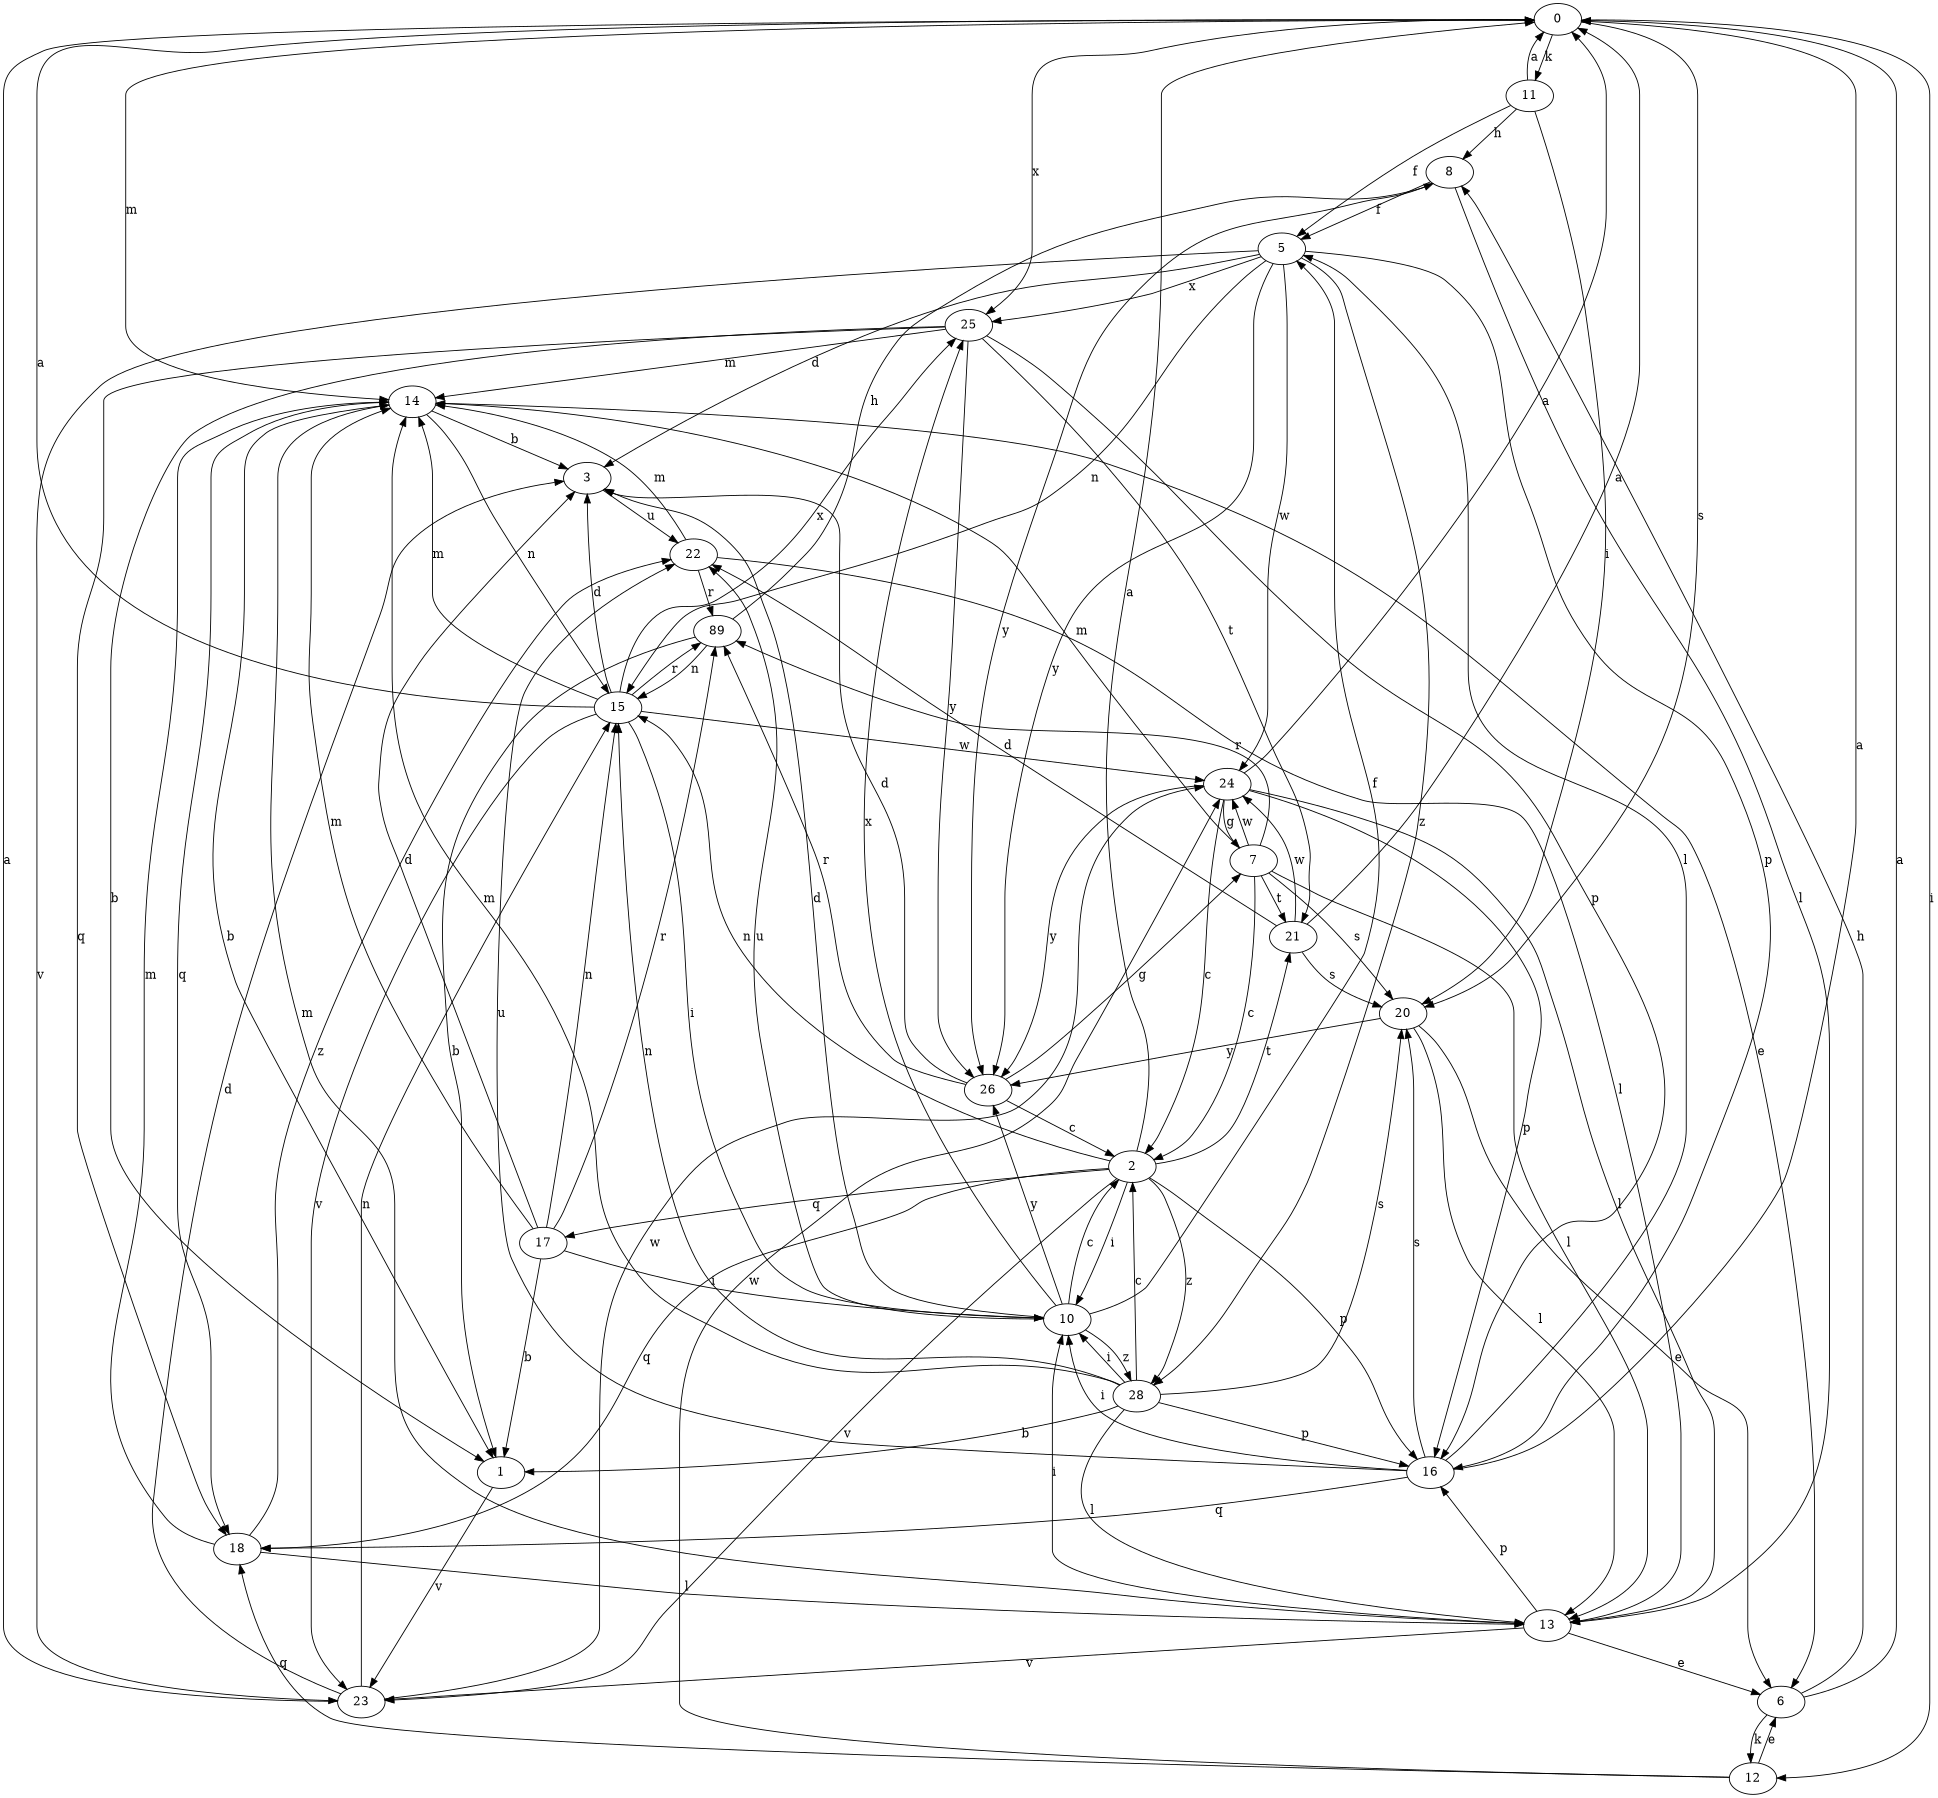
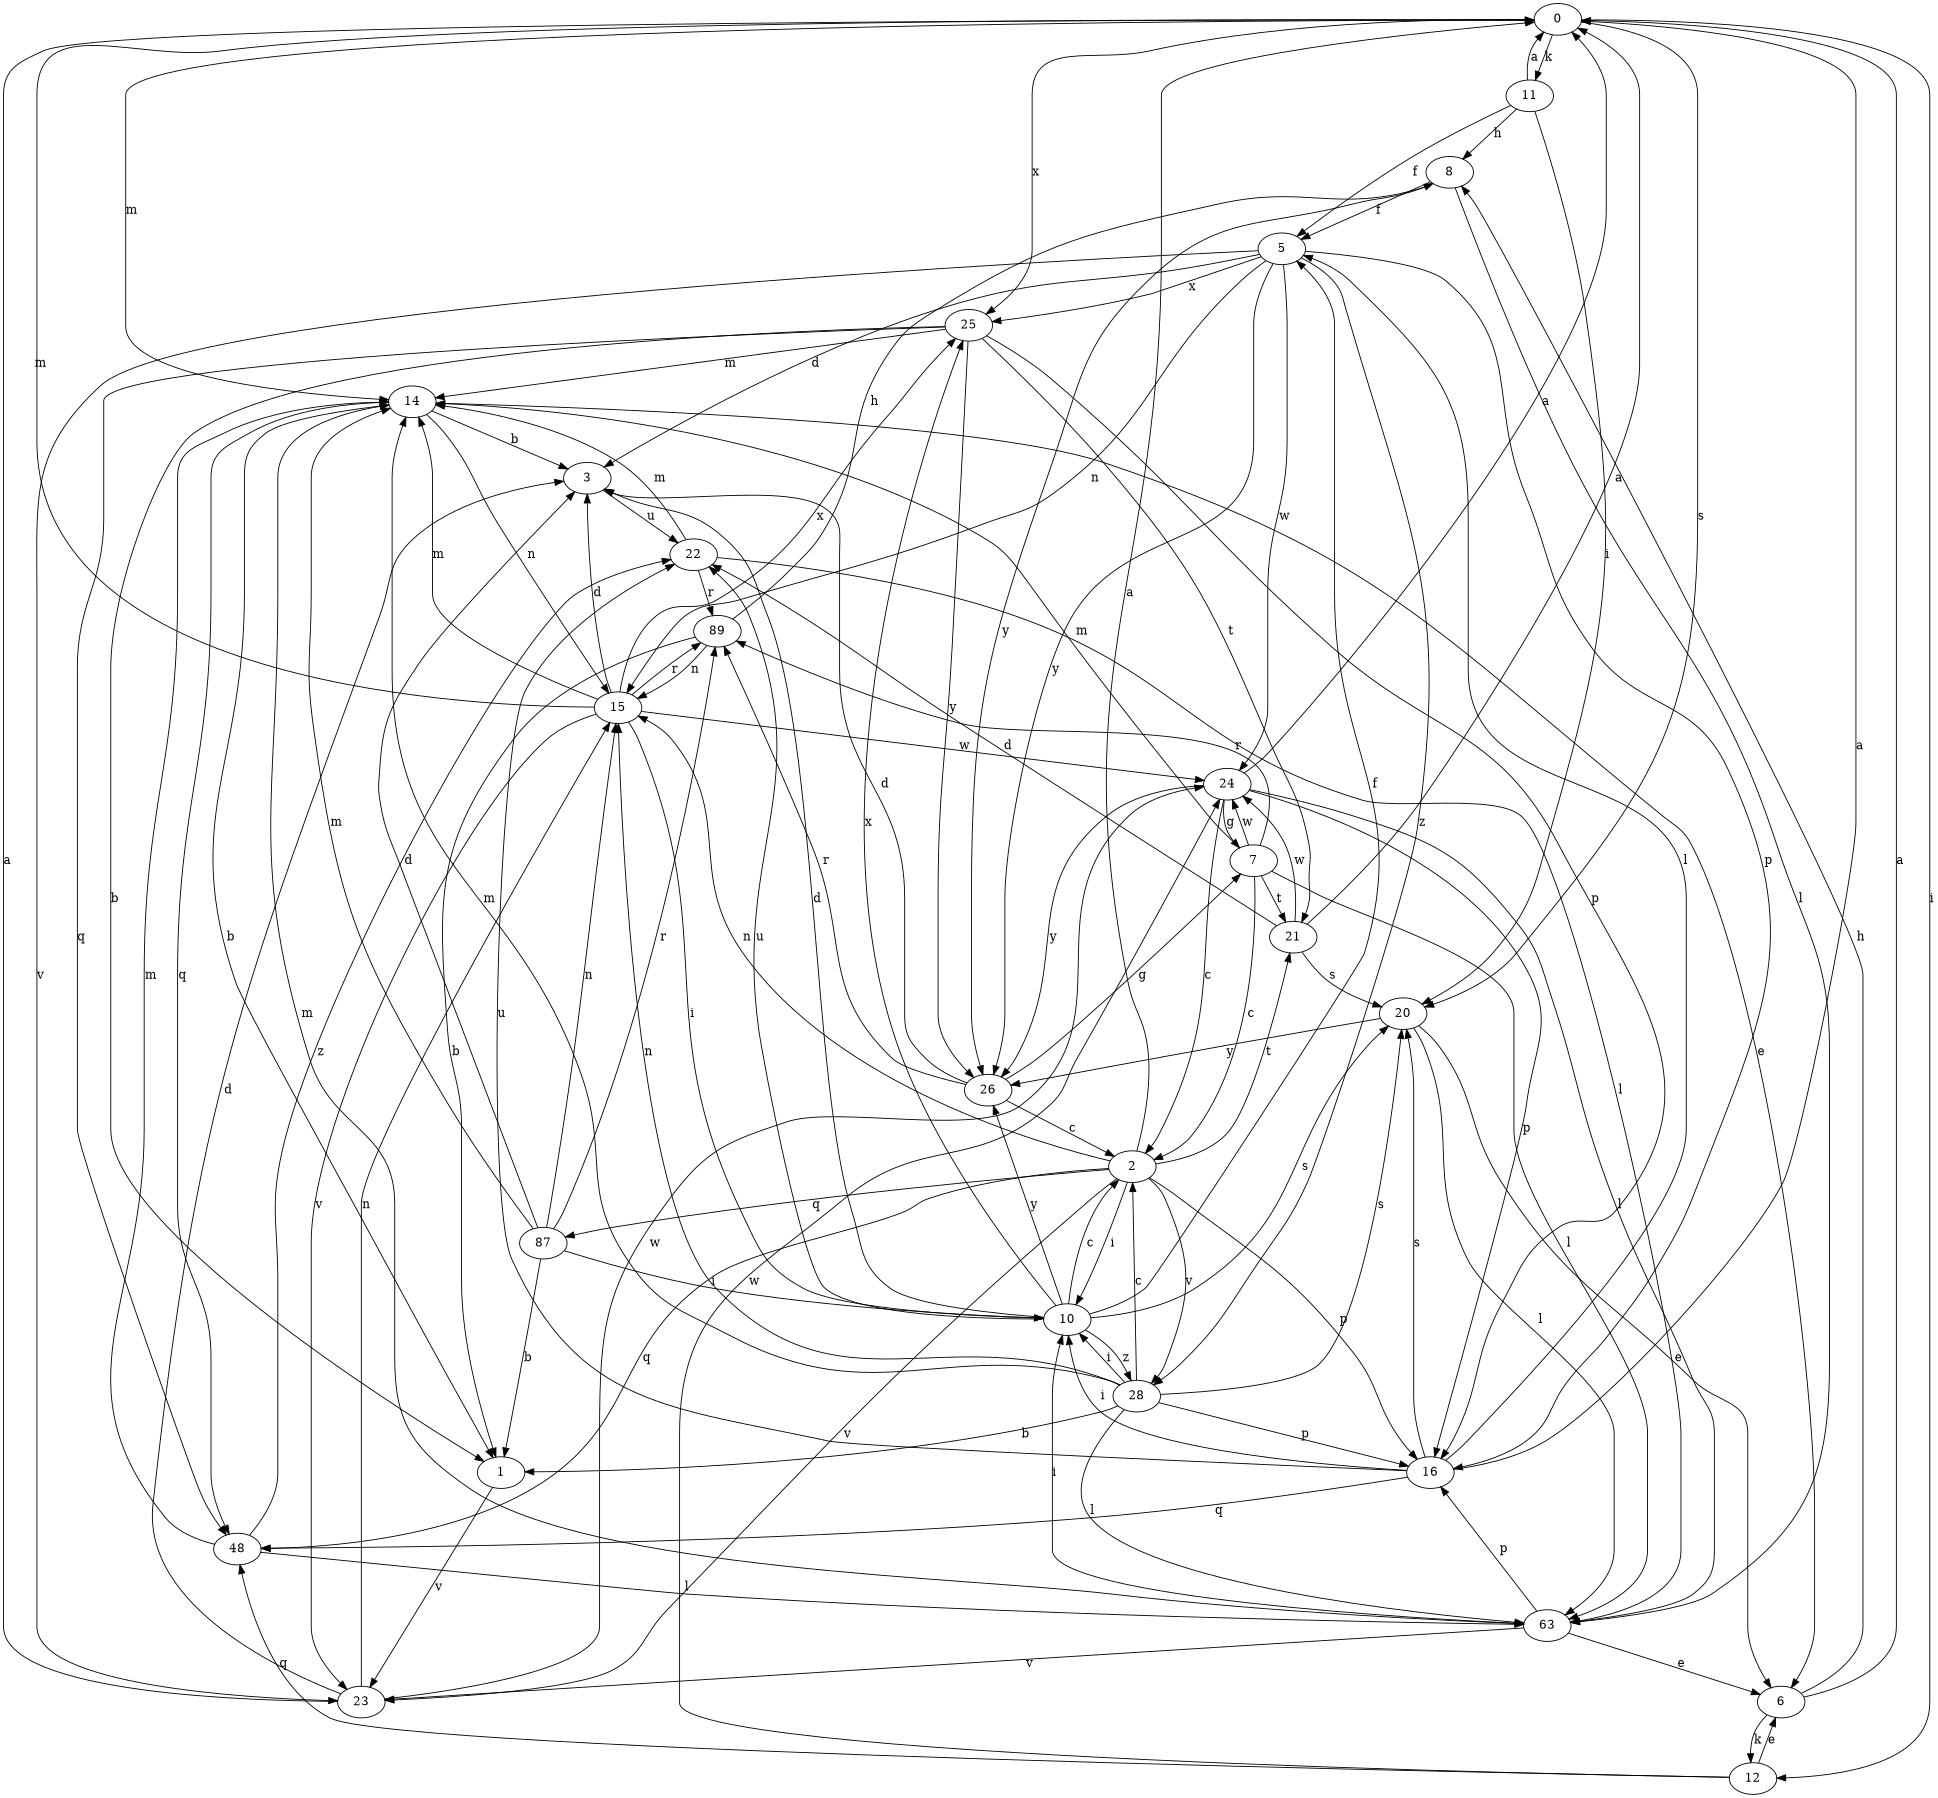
(41, 364) -> (41, 364)
(1332, 929) -> (1270, 1214)
(543, 1243) -> (543, 1243)
(1190, 1281) -> (1190, 1281)
(237, 1549) -> (237, 1549)
(1547, 1626) -> (1547, 1626)
